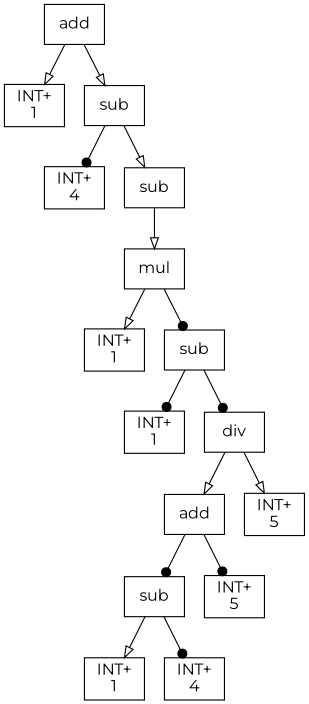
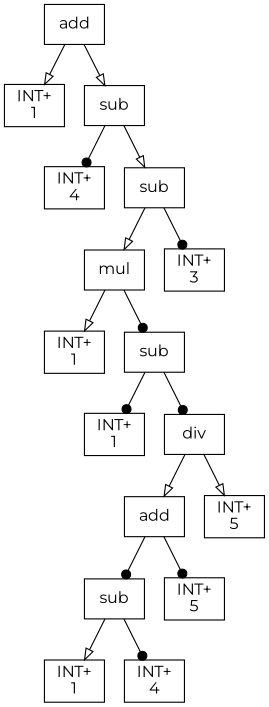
none -> (194, 270)
